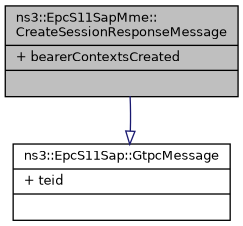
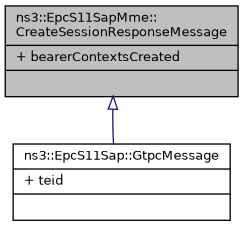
(131, 114) -> (113, 127)
